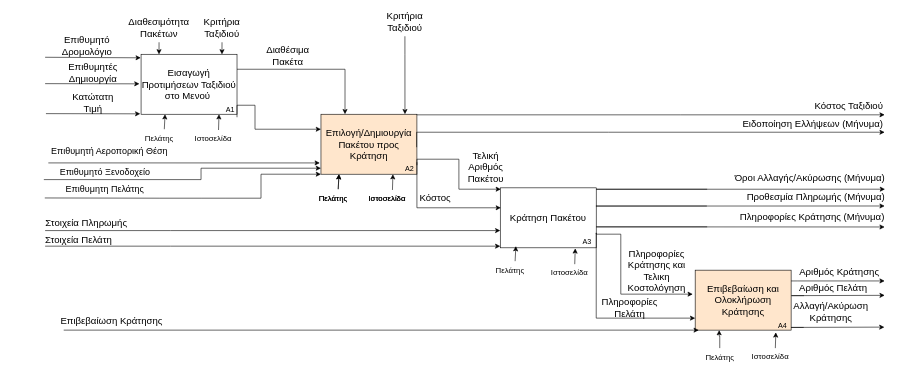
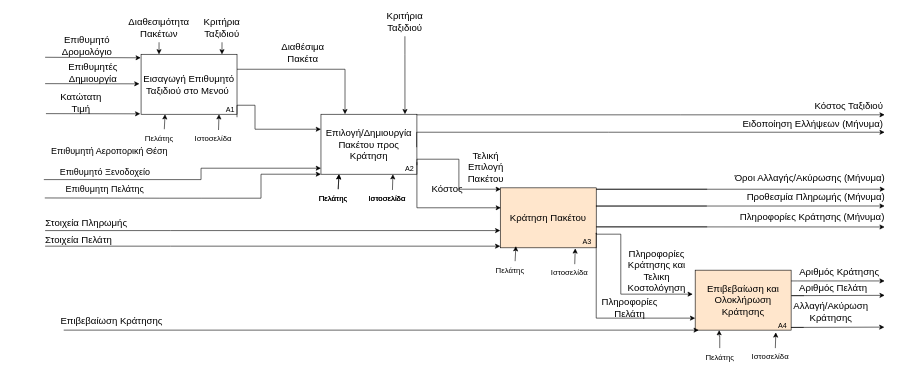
(288, 56) -> (303, 53)
(189, 84) -> (189, 84)
(93, 102) -> (81, 102)
(369, 144) -> (369, 144)
(314, 163) -> none
(486, 167) -> (486, 167)
(437, 198) -> (449, 189)
(548, 218) -> (548, 218)
